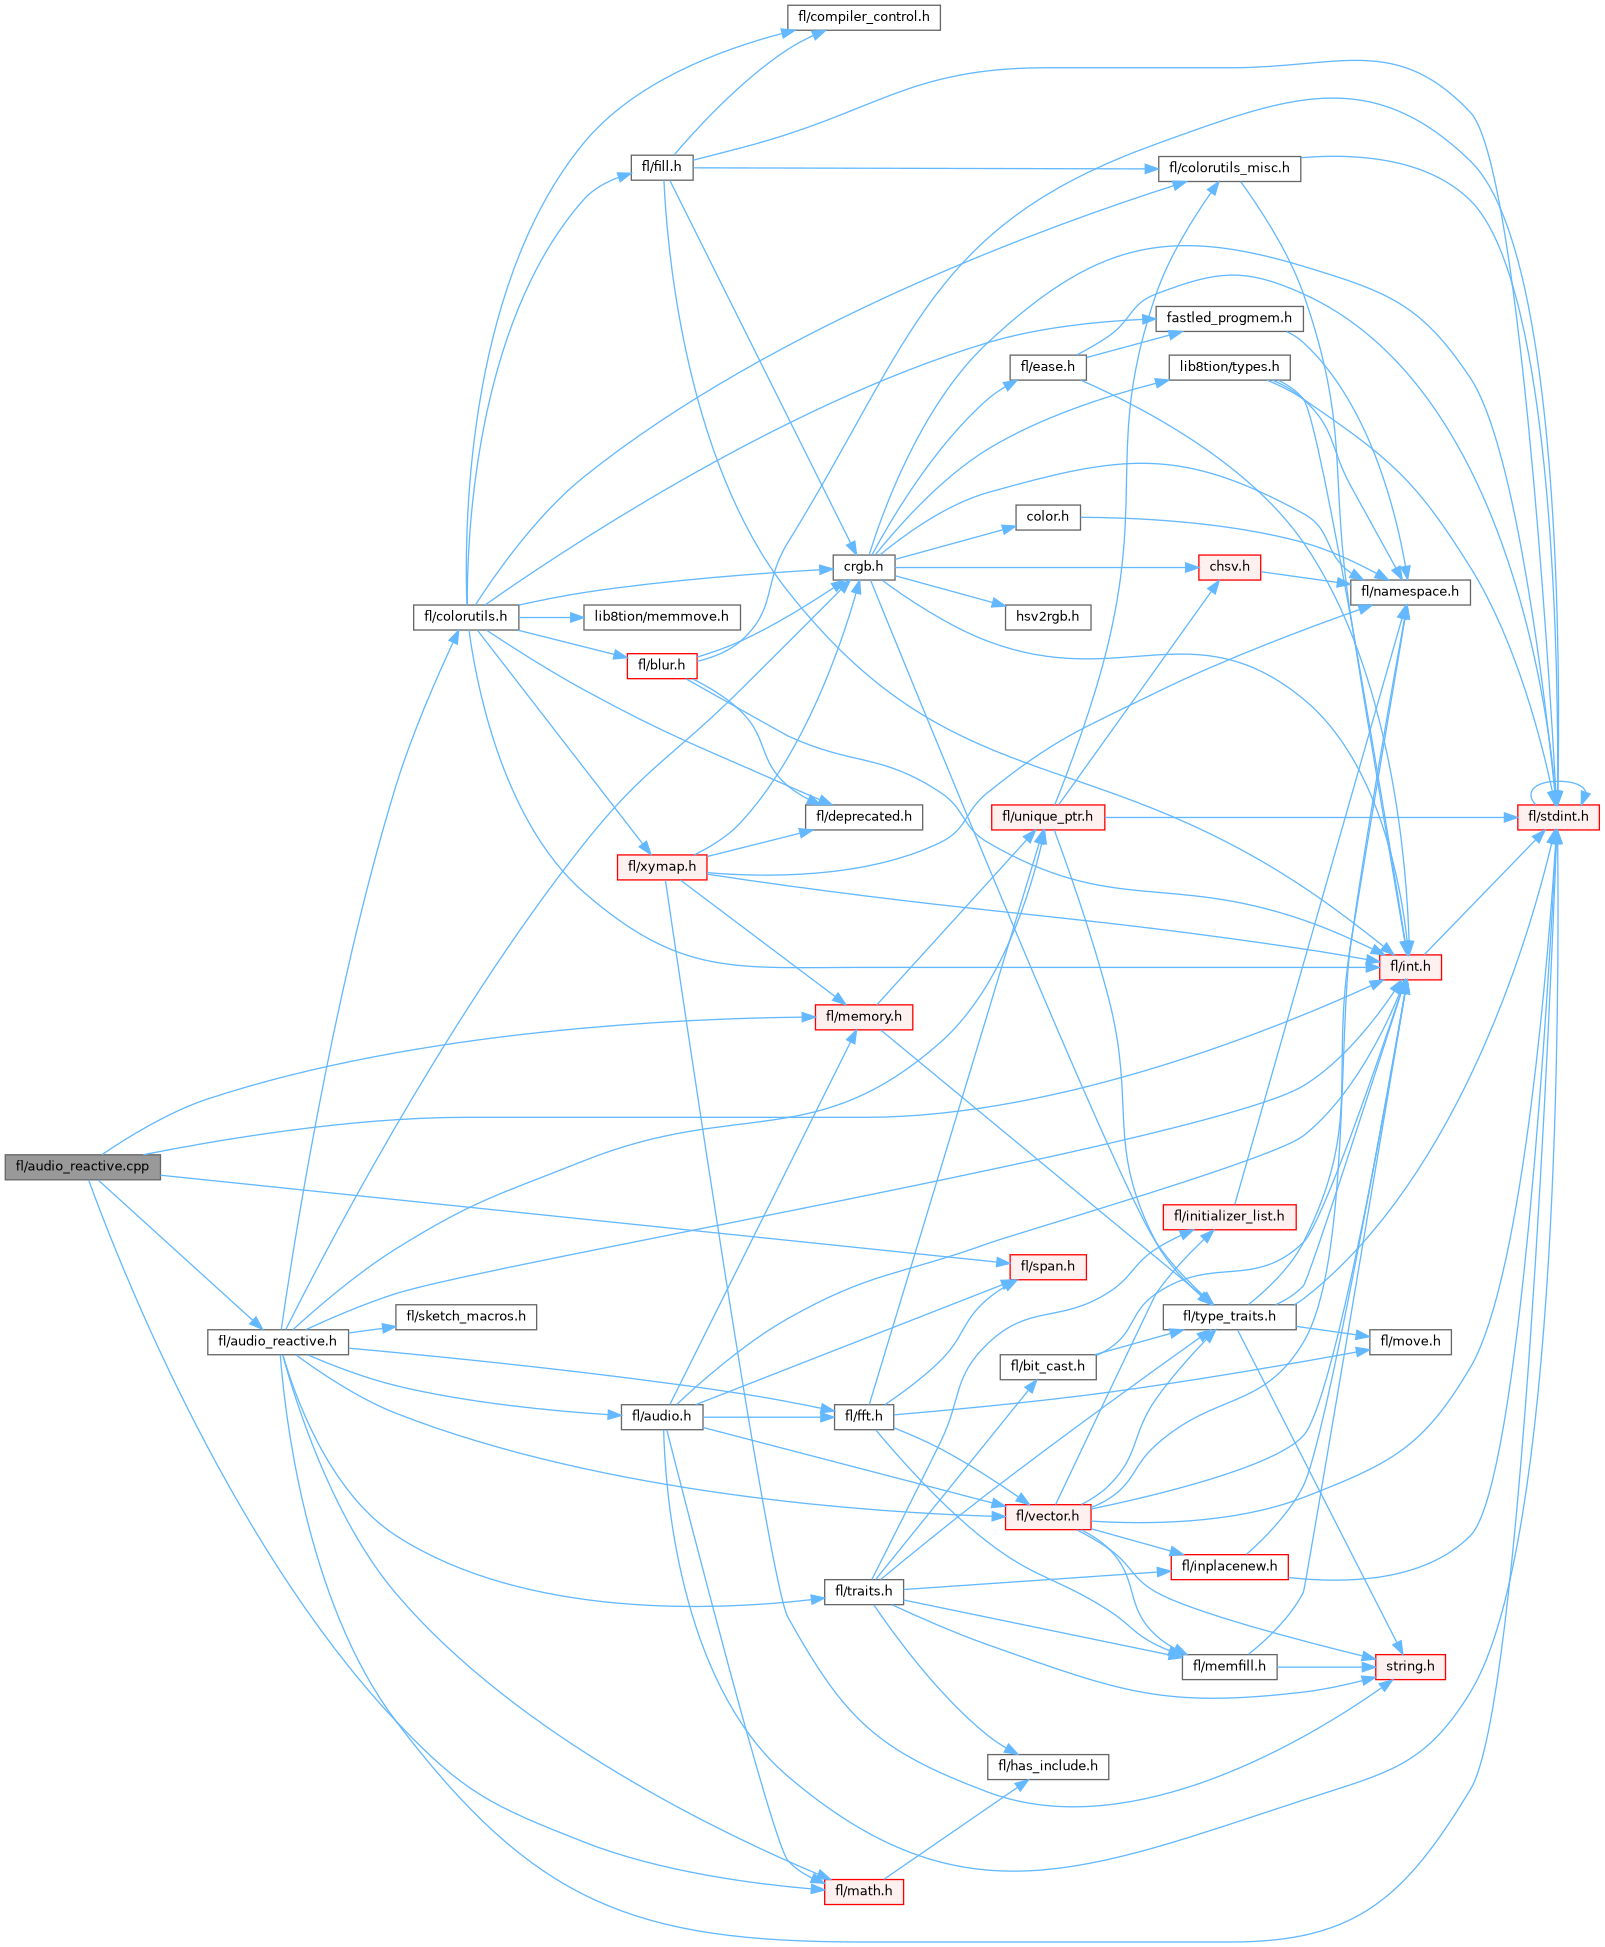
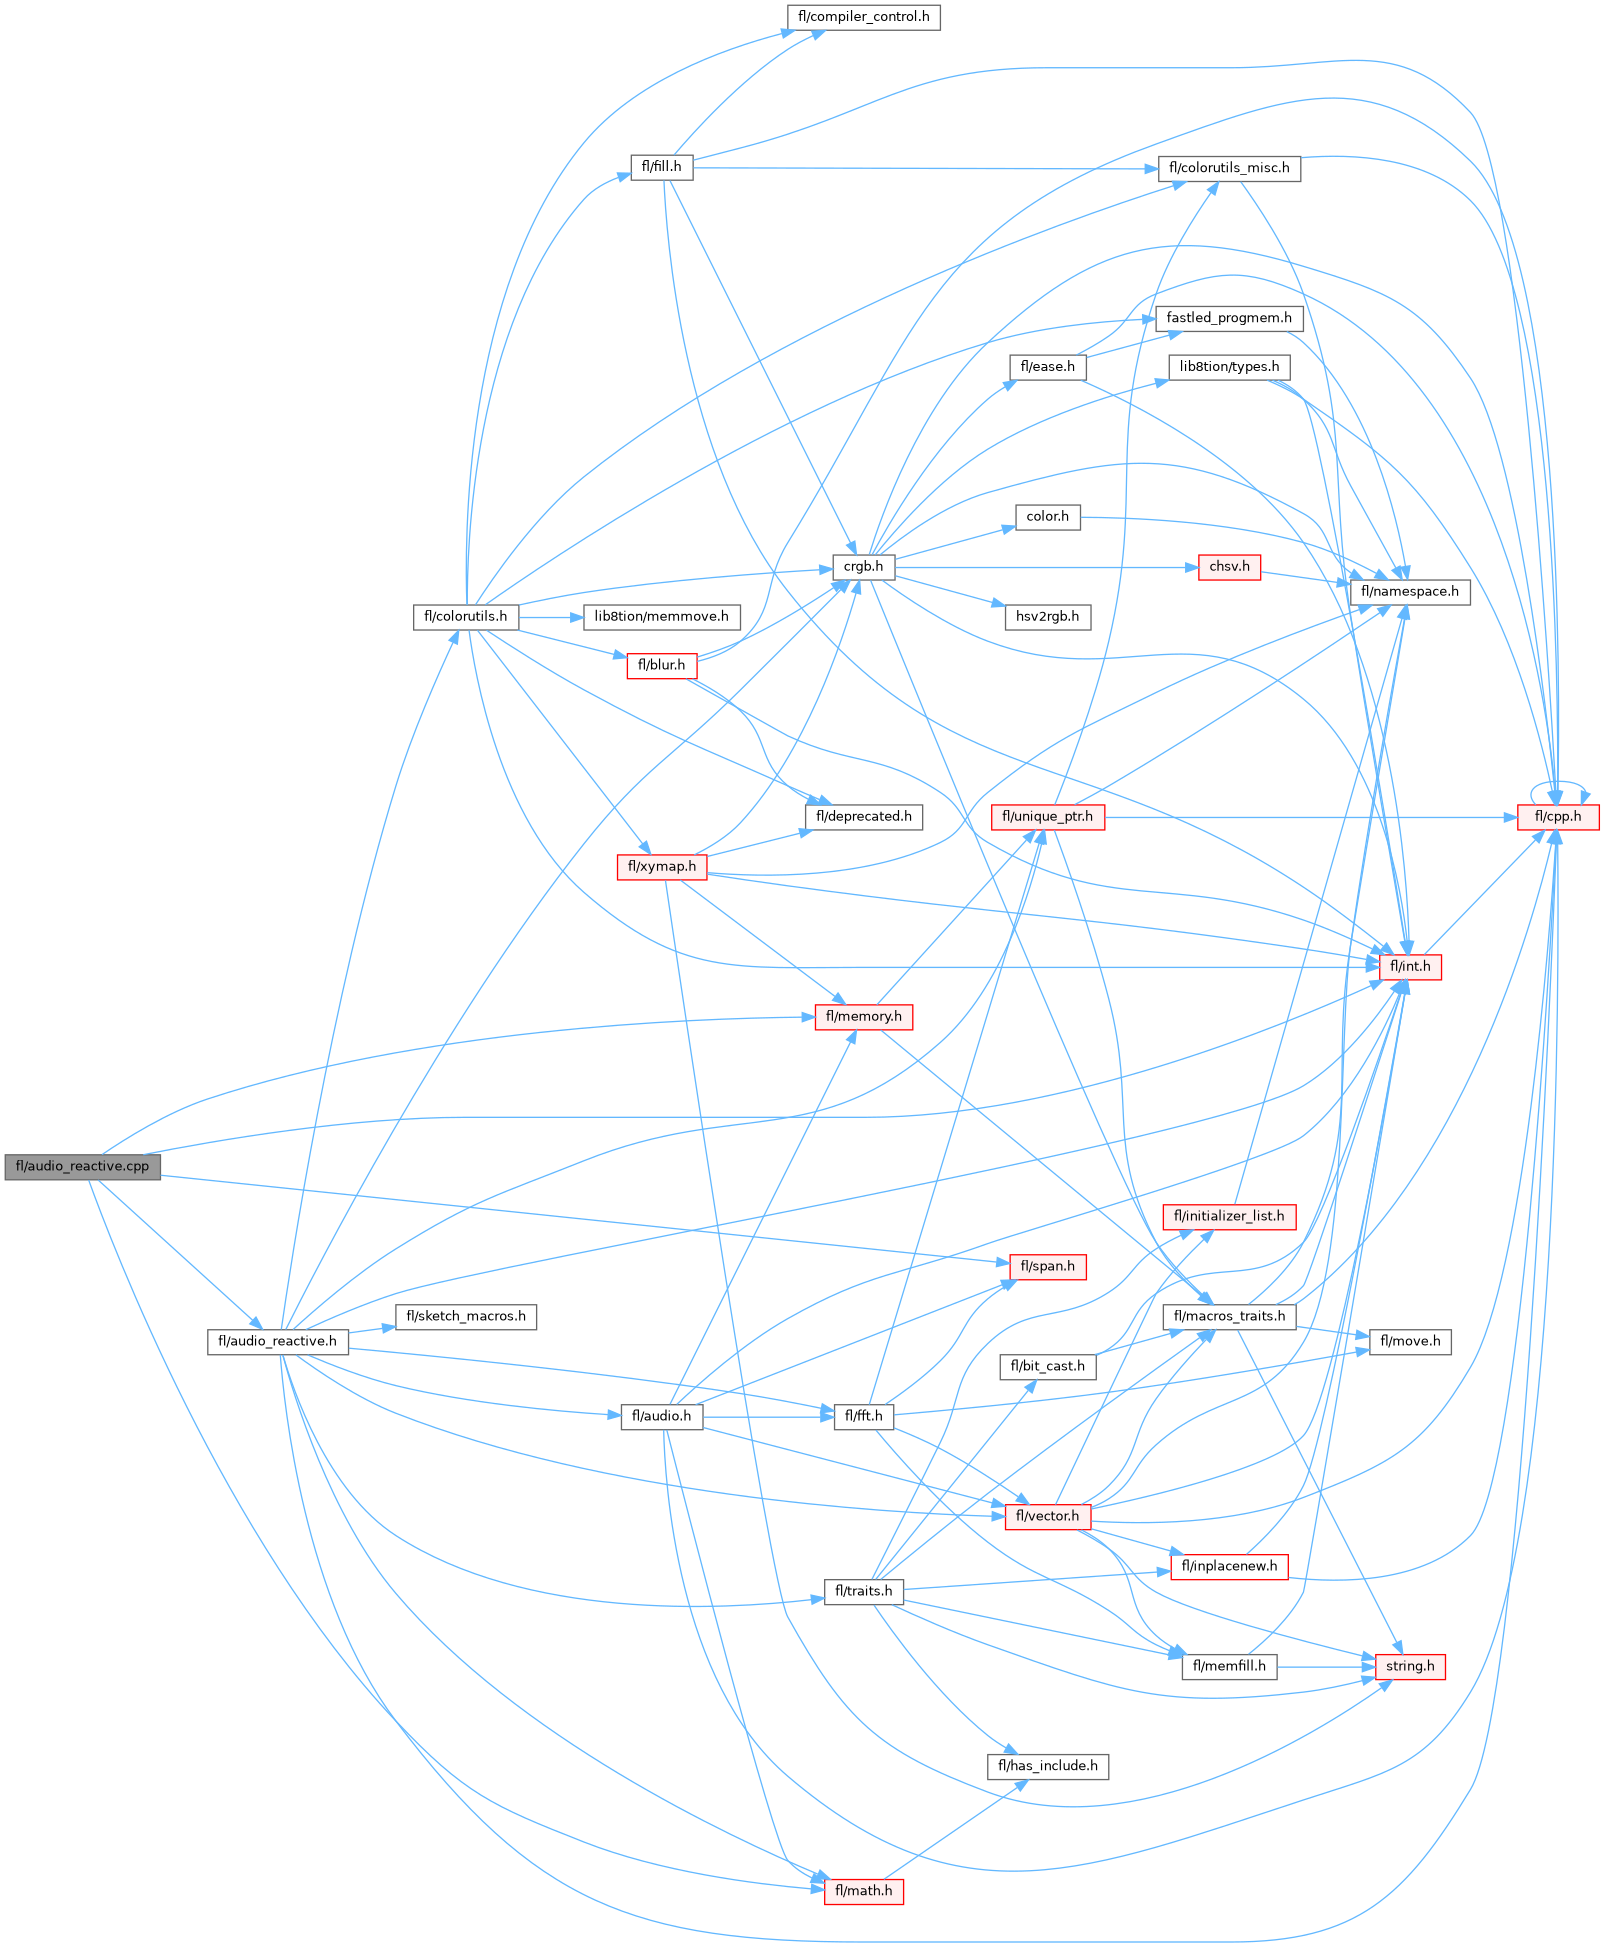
(1143, 688) -> (1229, 712)
(1559, 817) -> (1559, 817)
(1230, 1317) -> (1230, 1317)
